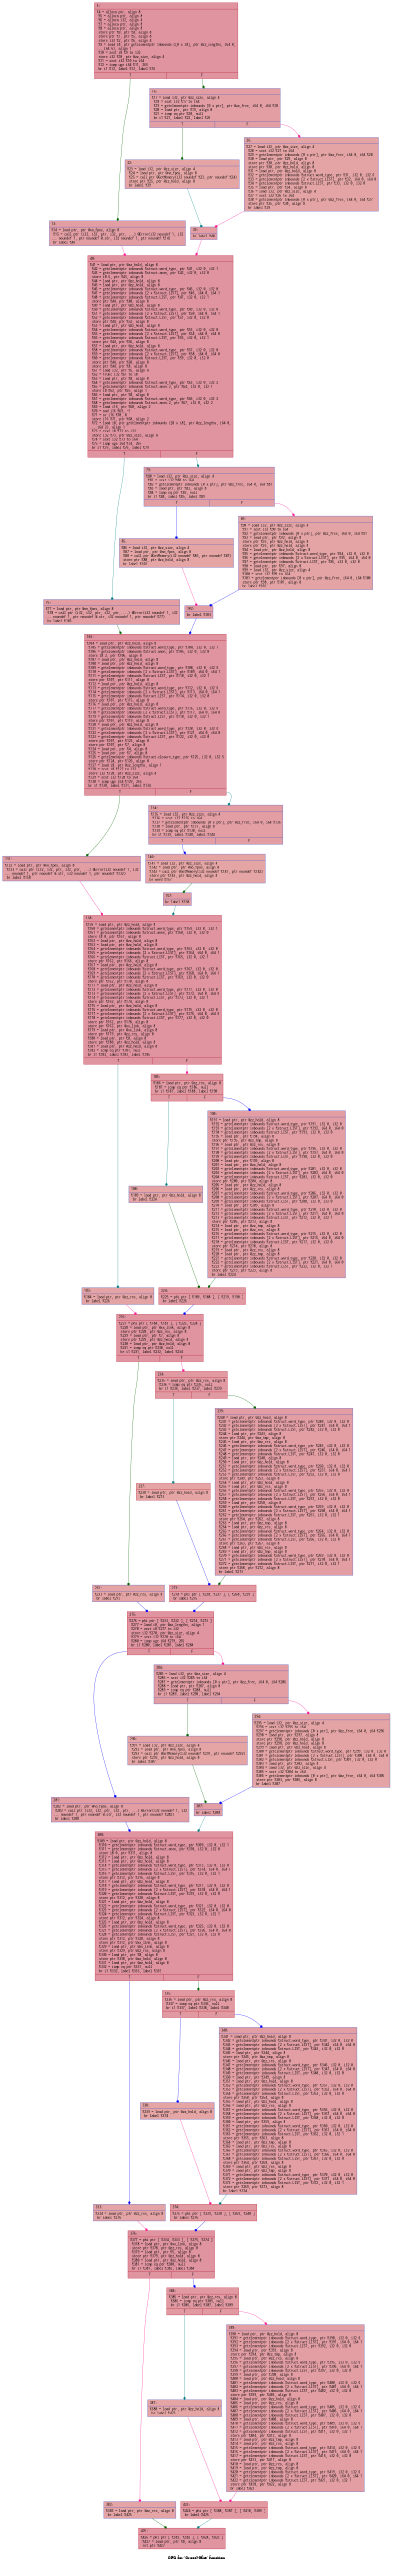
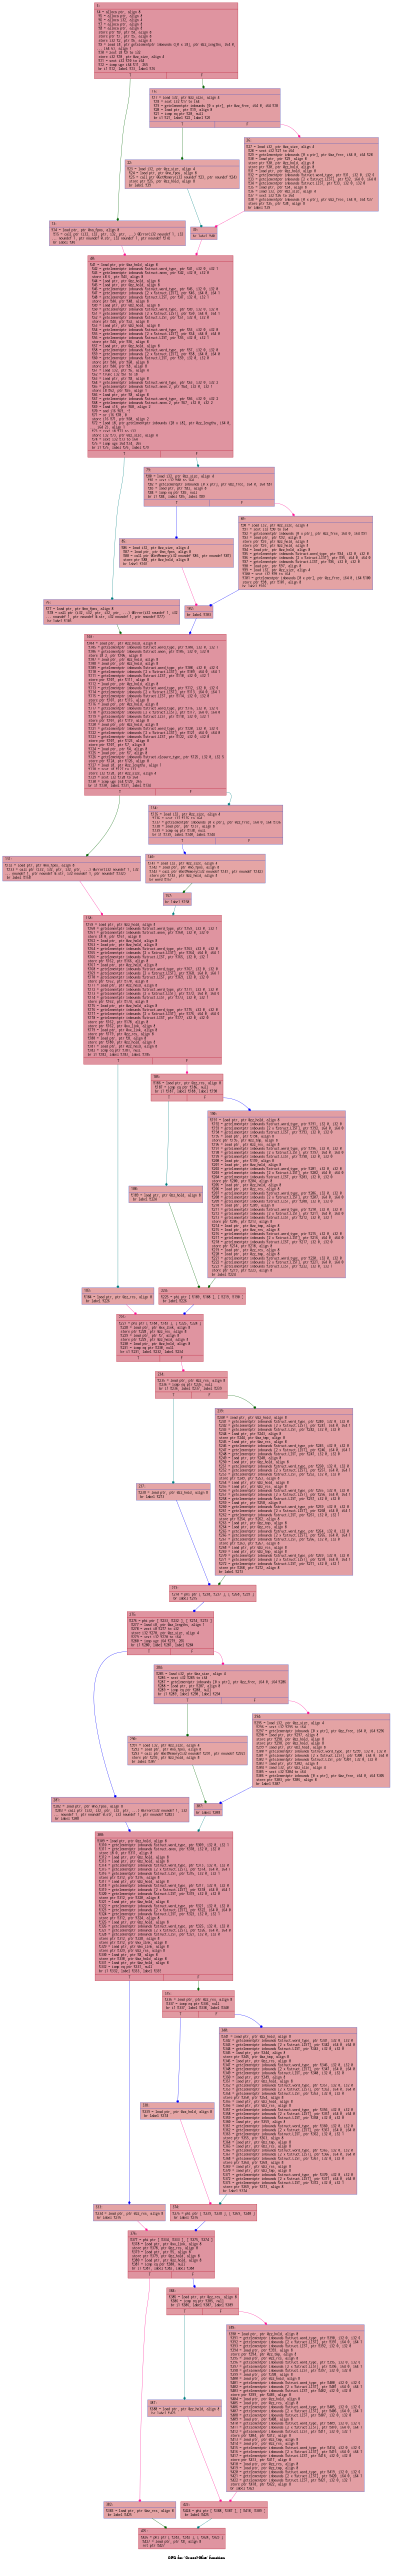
(173, 1492) -> (173, 1492)
(129, 1593) -> none
